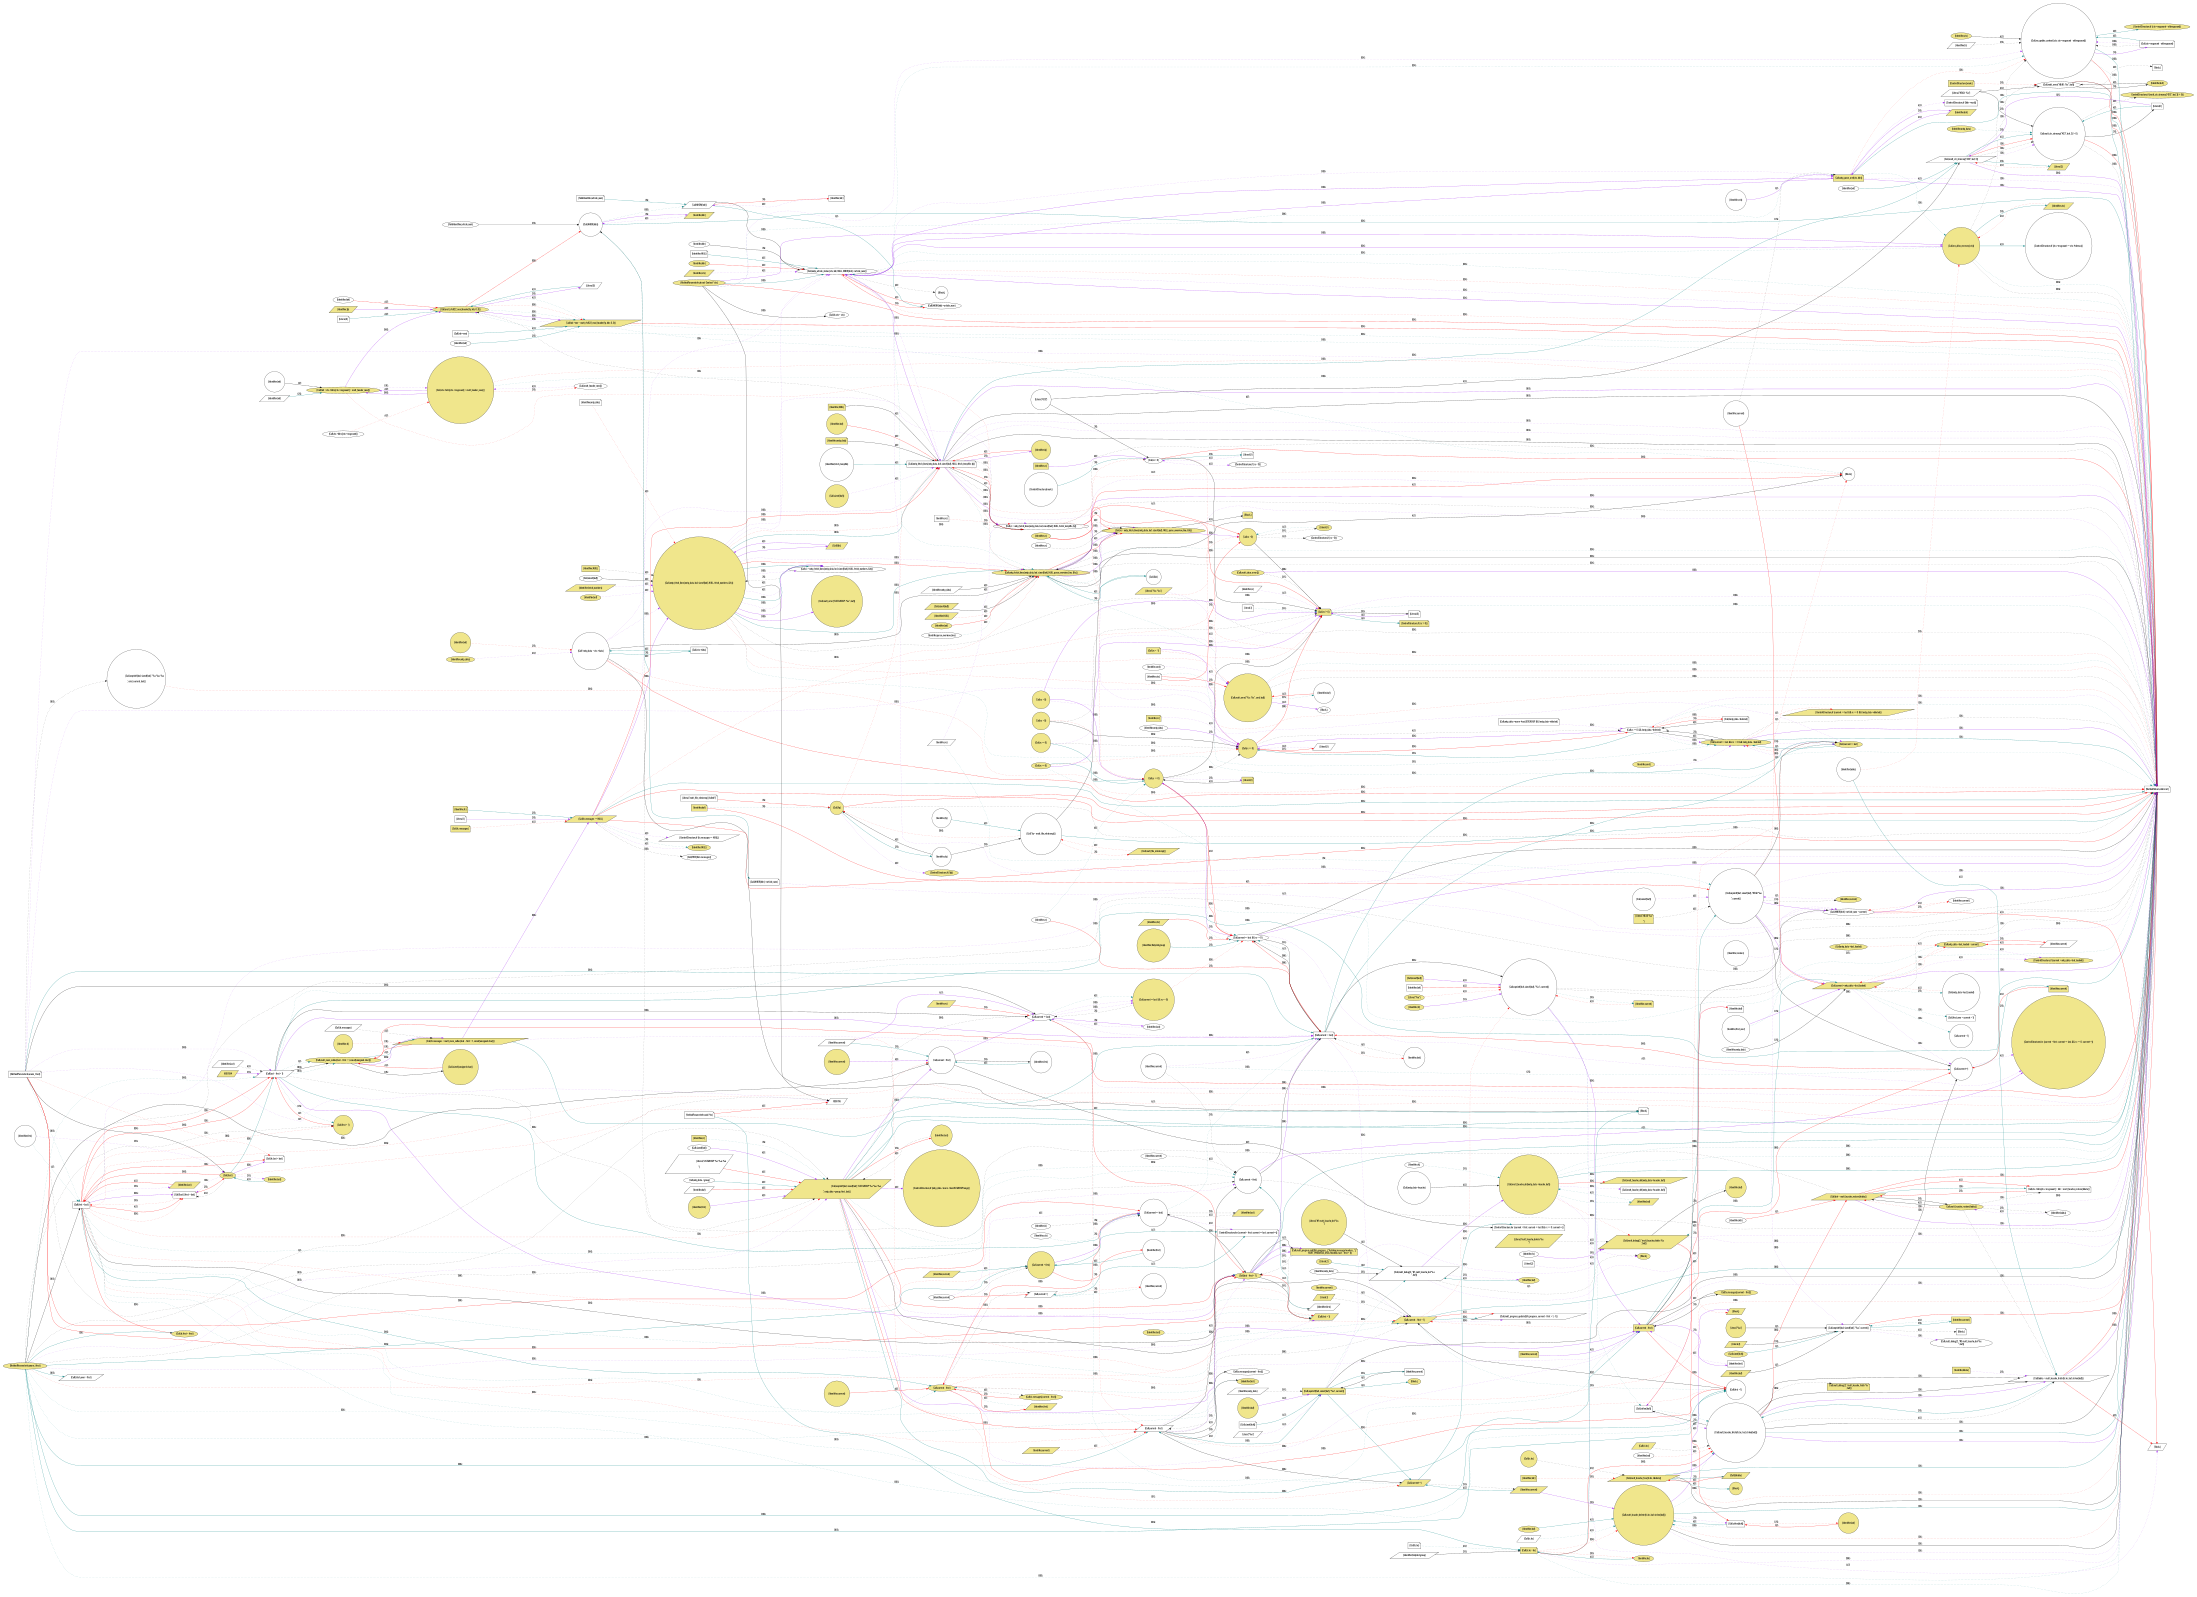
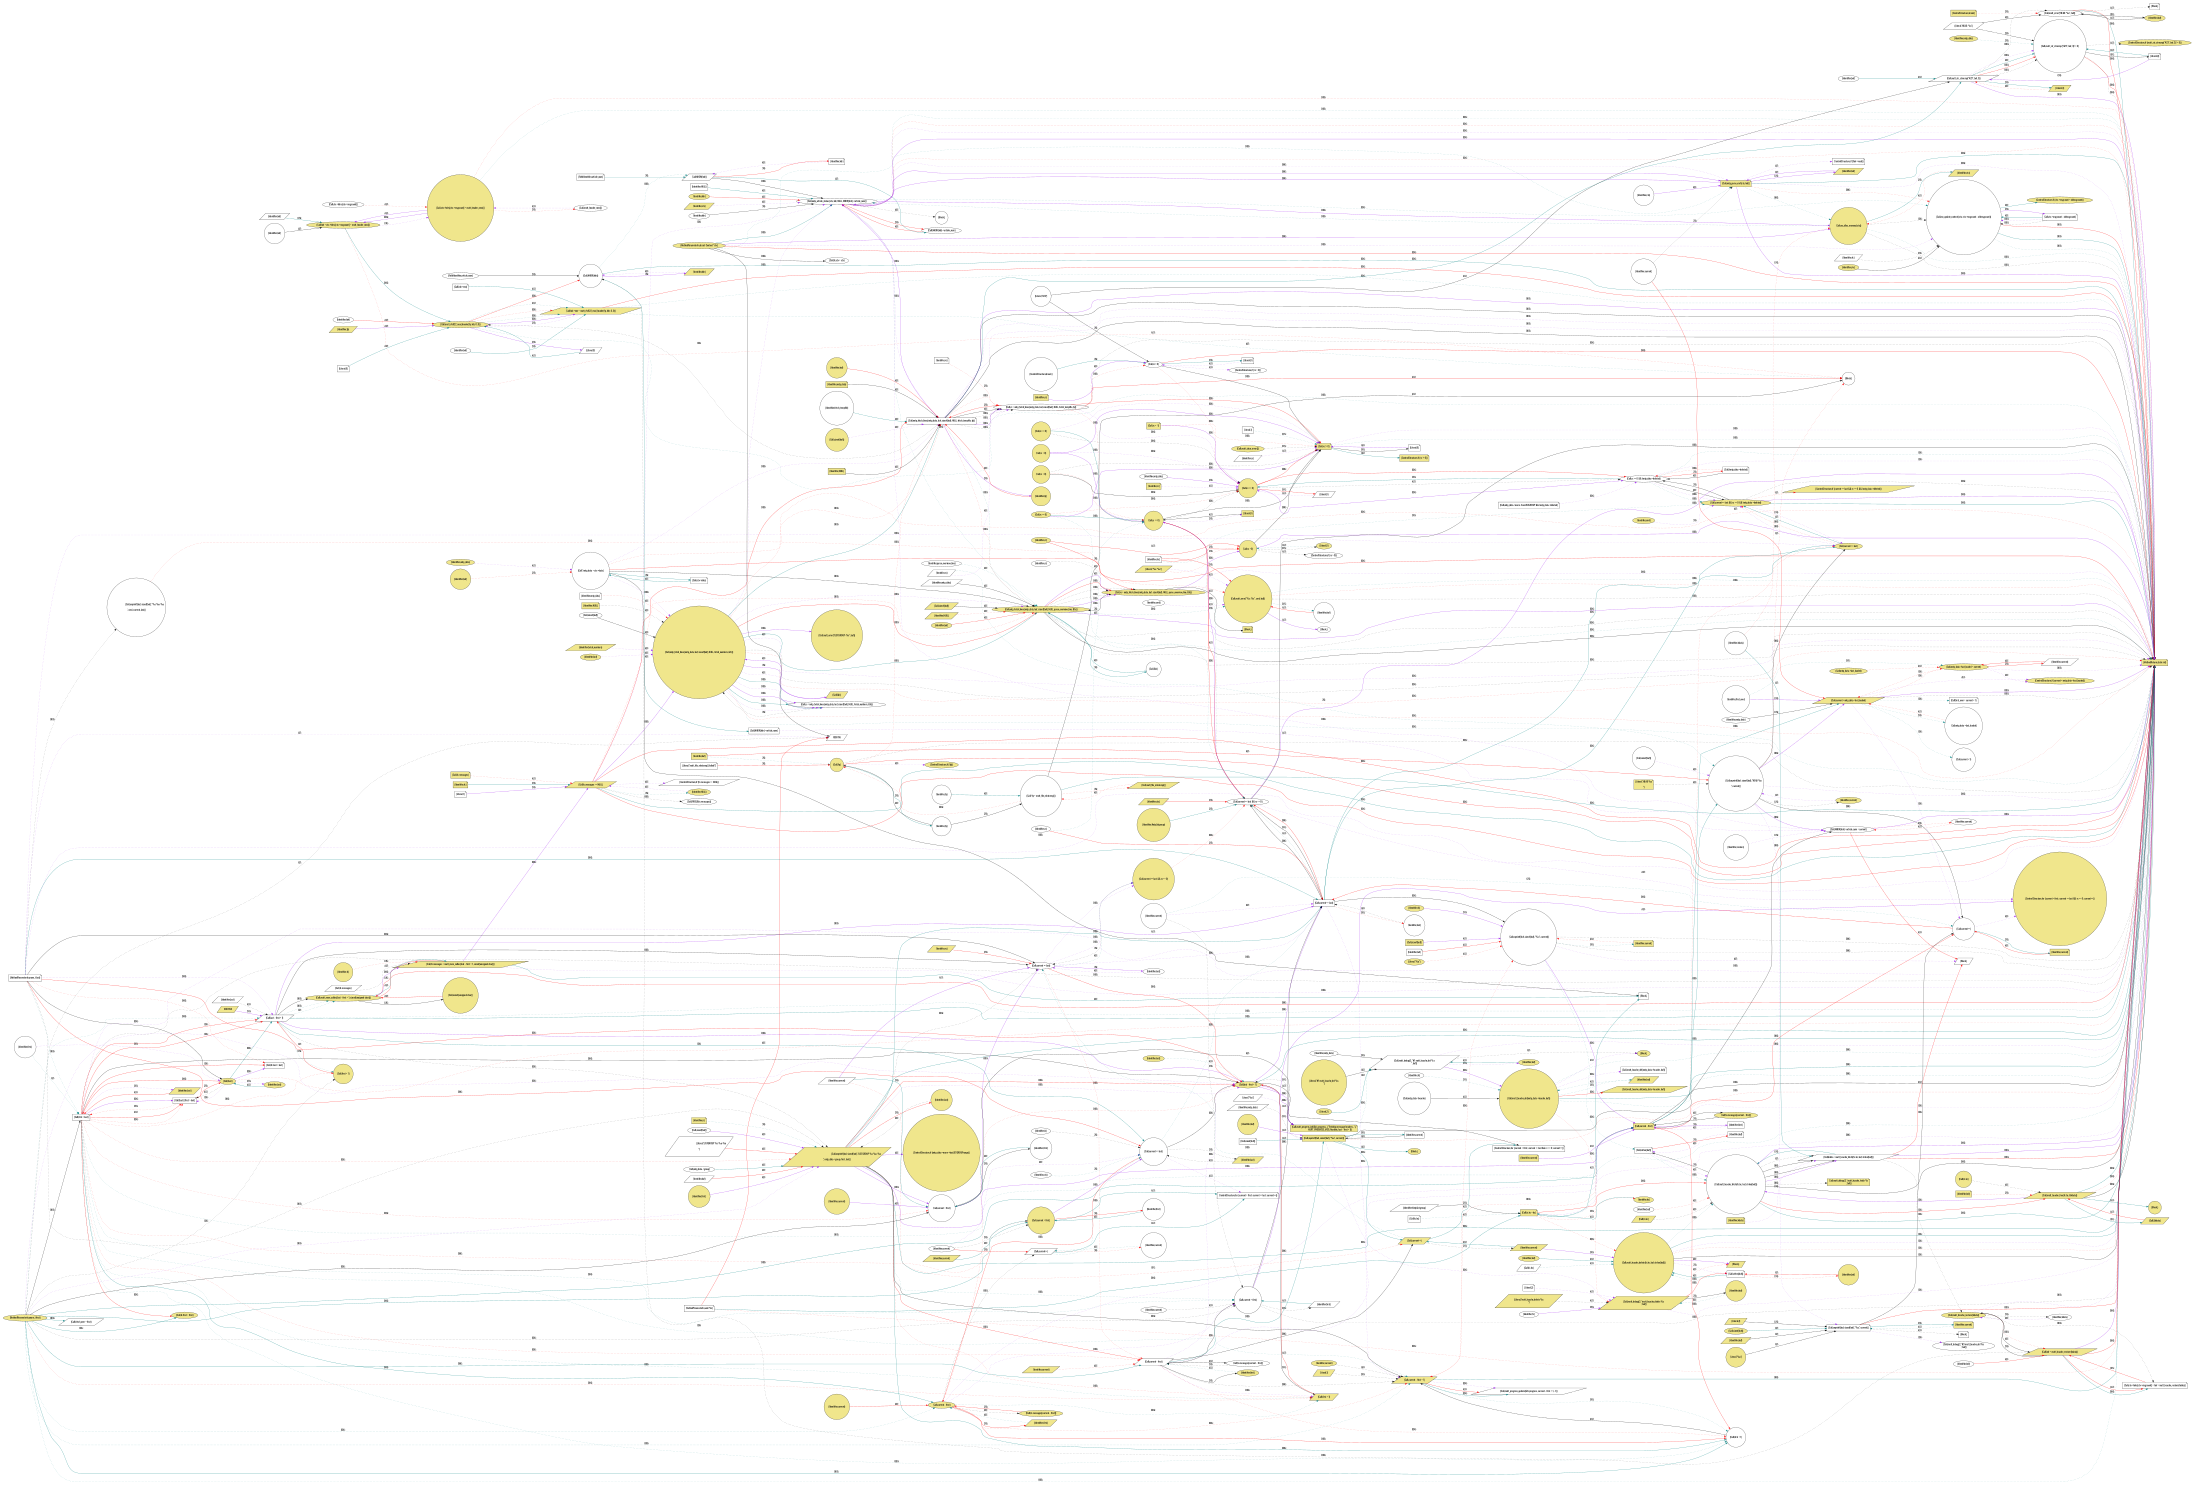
(2059, 246) -> none
(382, 337) -> (386, 286)
(1790, 571) -> (1742, 522)
(2157, 789) -> (2155, 663)
(2009, 1292) -> (1920, 1224)
(1791, 1306) -> (1902, 1212)
